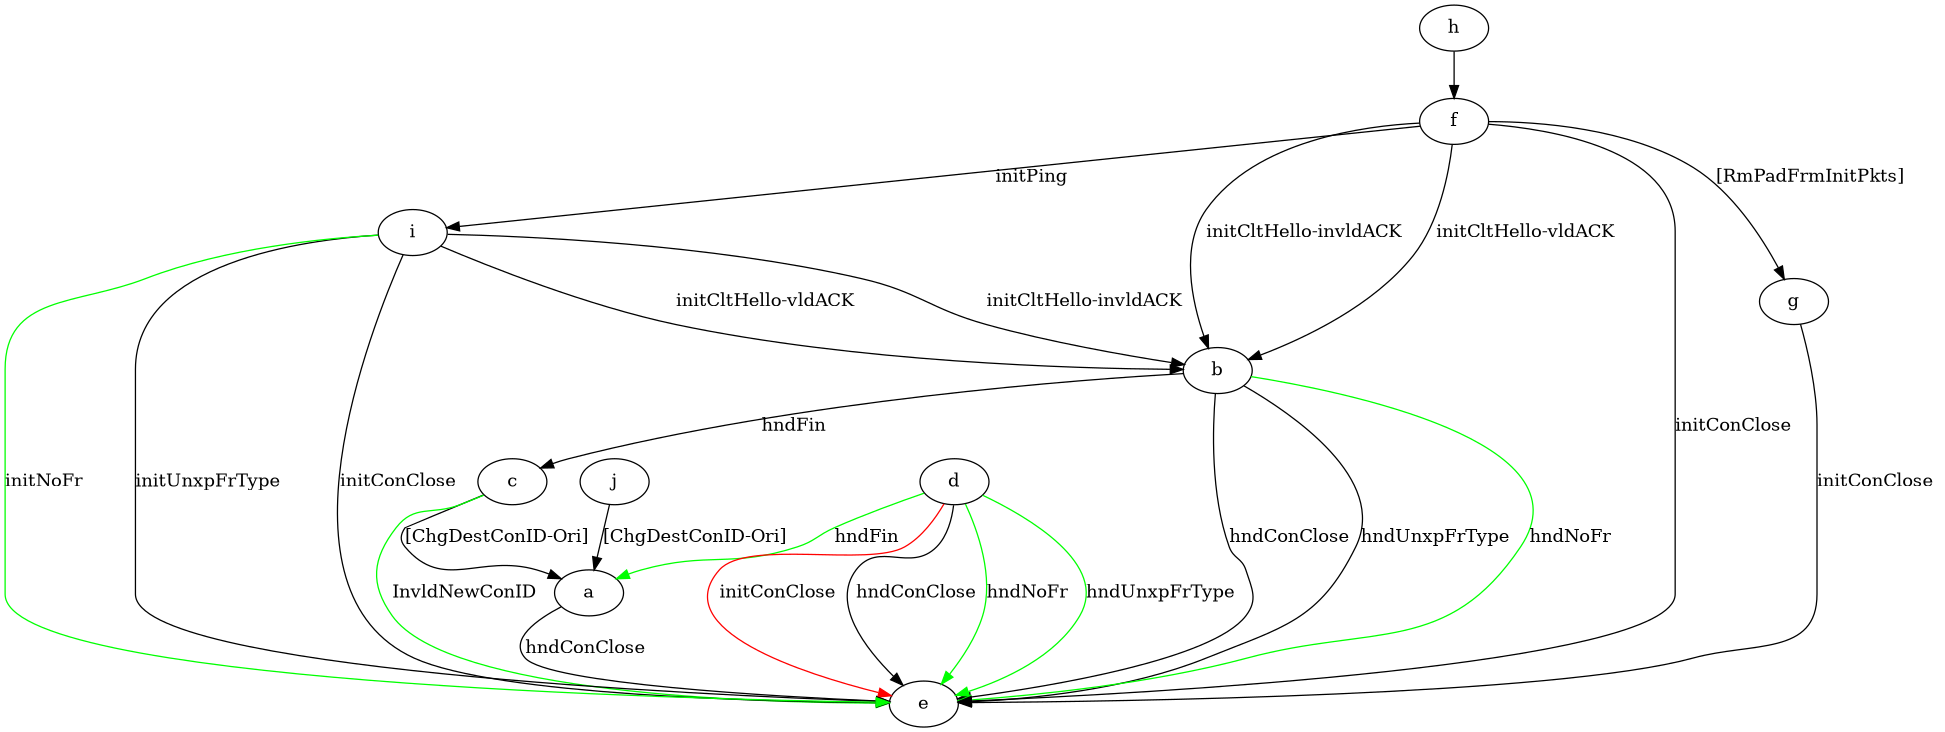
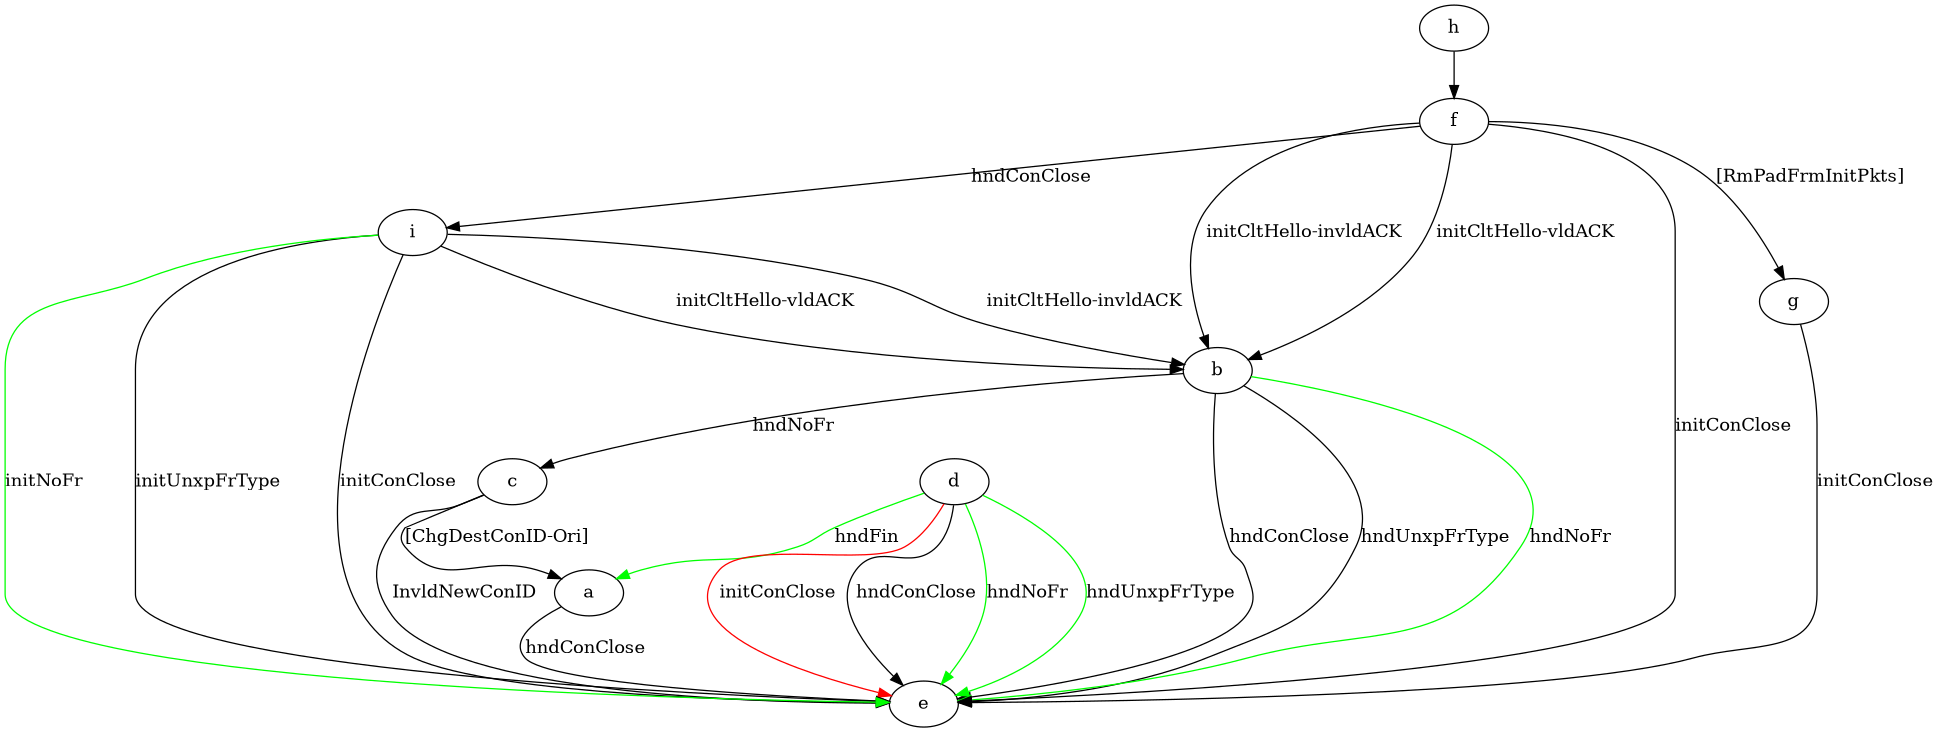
(1034, 177) -> (1034, 177)
(797, 426) -> (797, 426)
(615, 482) -> none
(515, 672) -> (515, 672)
